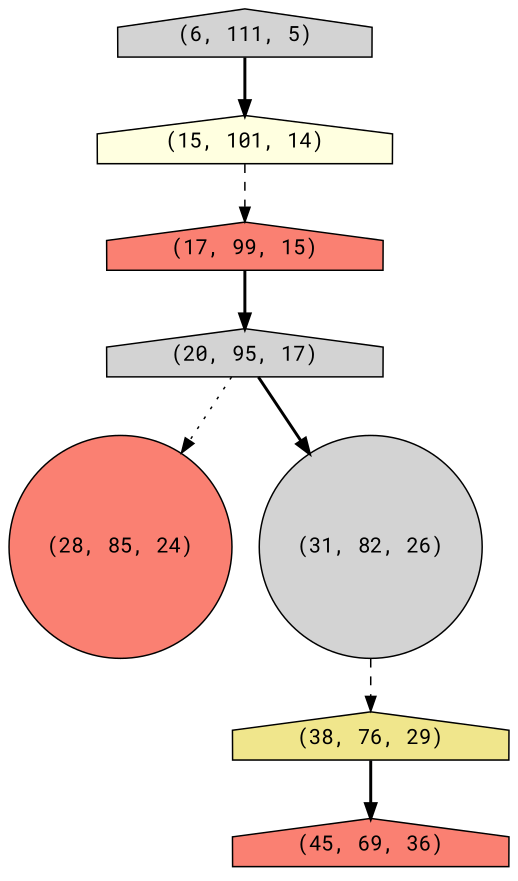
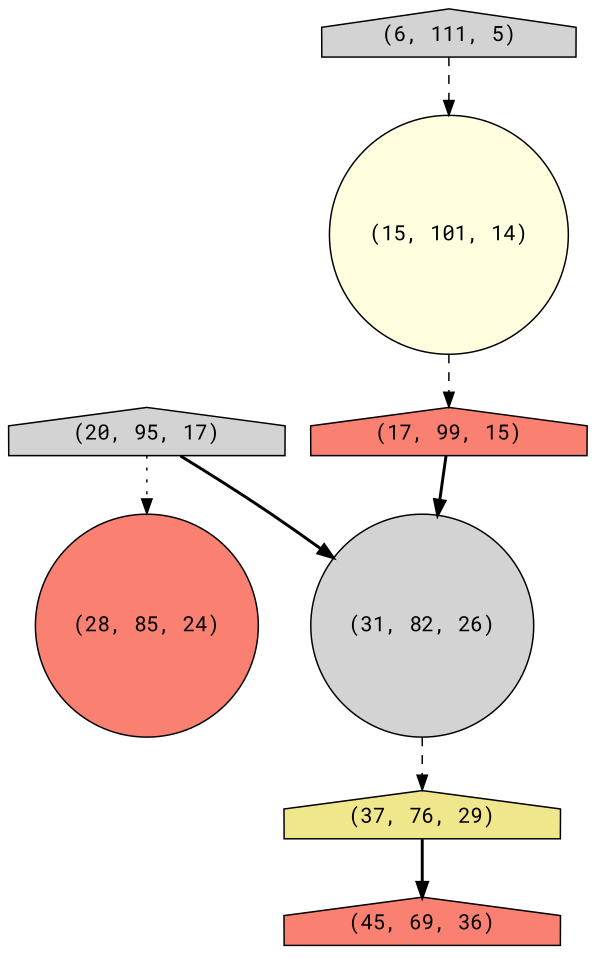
(245, 79) -> (449, 79)
(245, 142) -> (449, 235)
(245, 292) -> (443, 478)
(371, 738) -> (422, 817)
